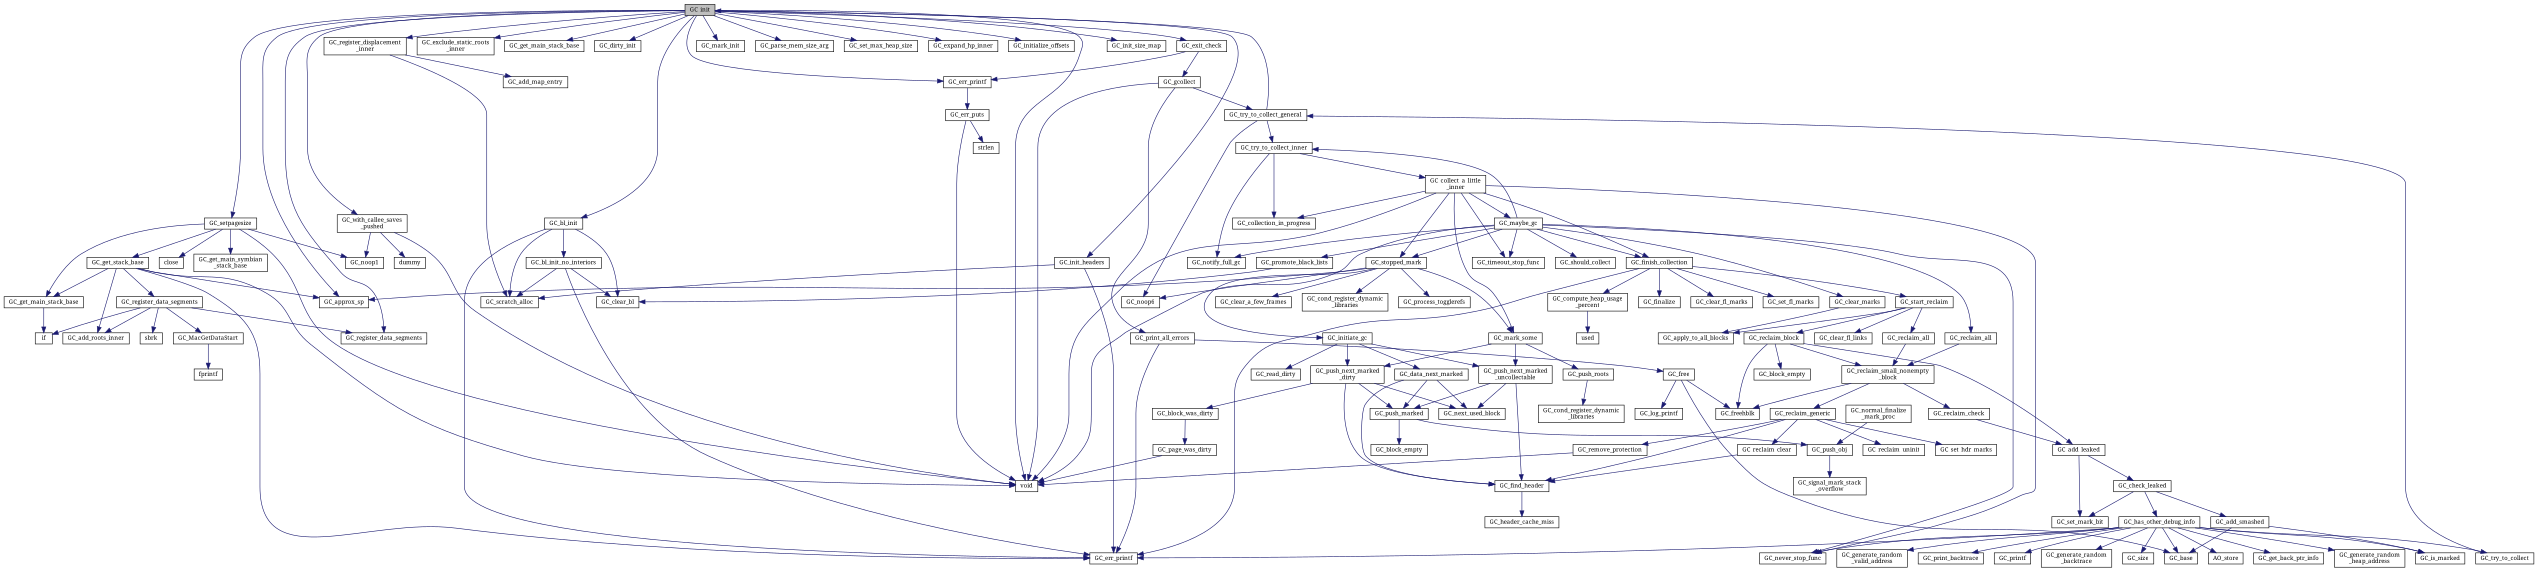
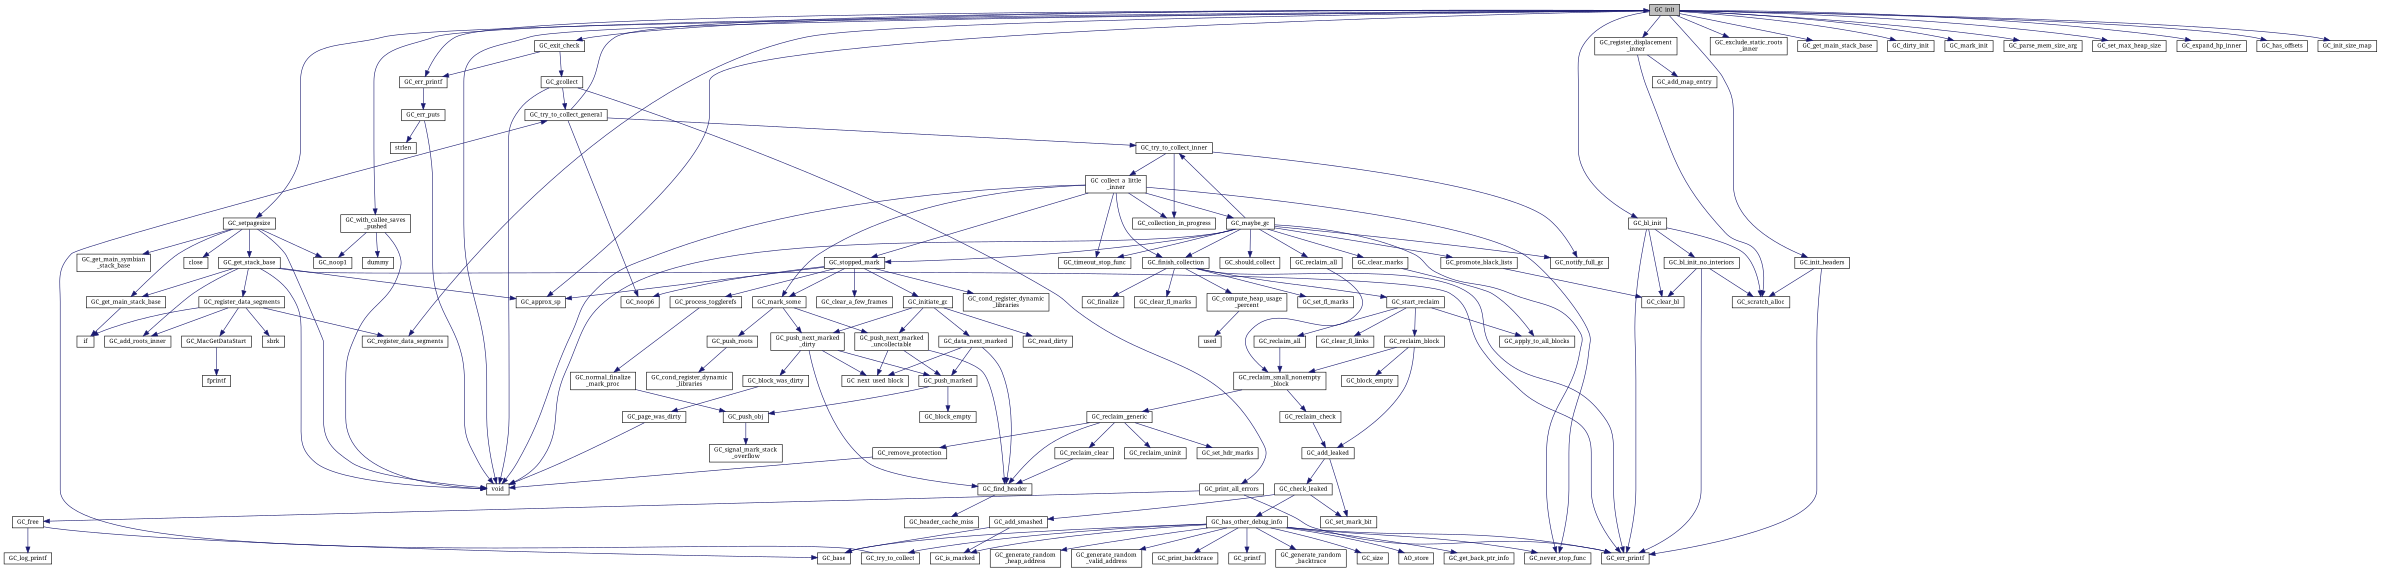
(1041, 46) -> (2282, 46)
none -> (659, 338)
(1738, 414) -> none
